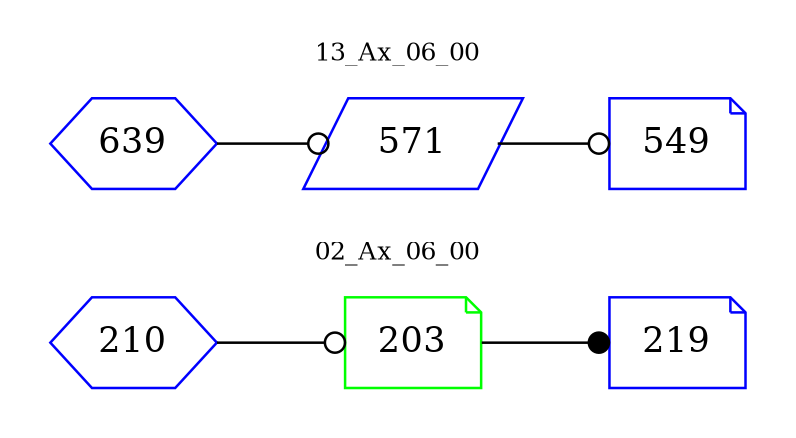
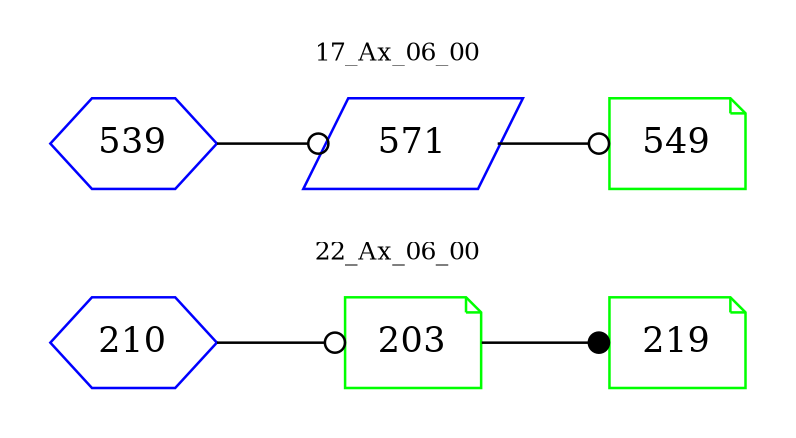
(398, 54) -> (398, 54)
(134, 144) -> (134, 144)
(677, 144) -> (677, 144)
(398, 253) -> (398, 253)
(677, 343) -> (677, 343)
